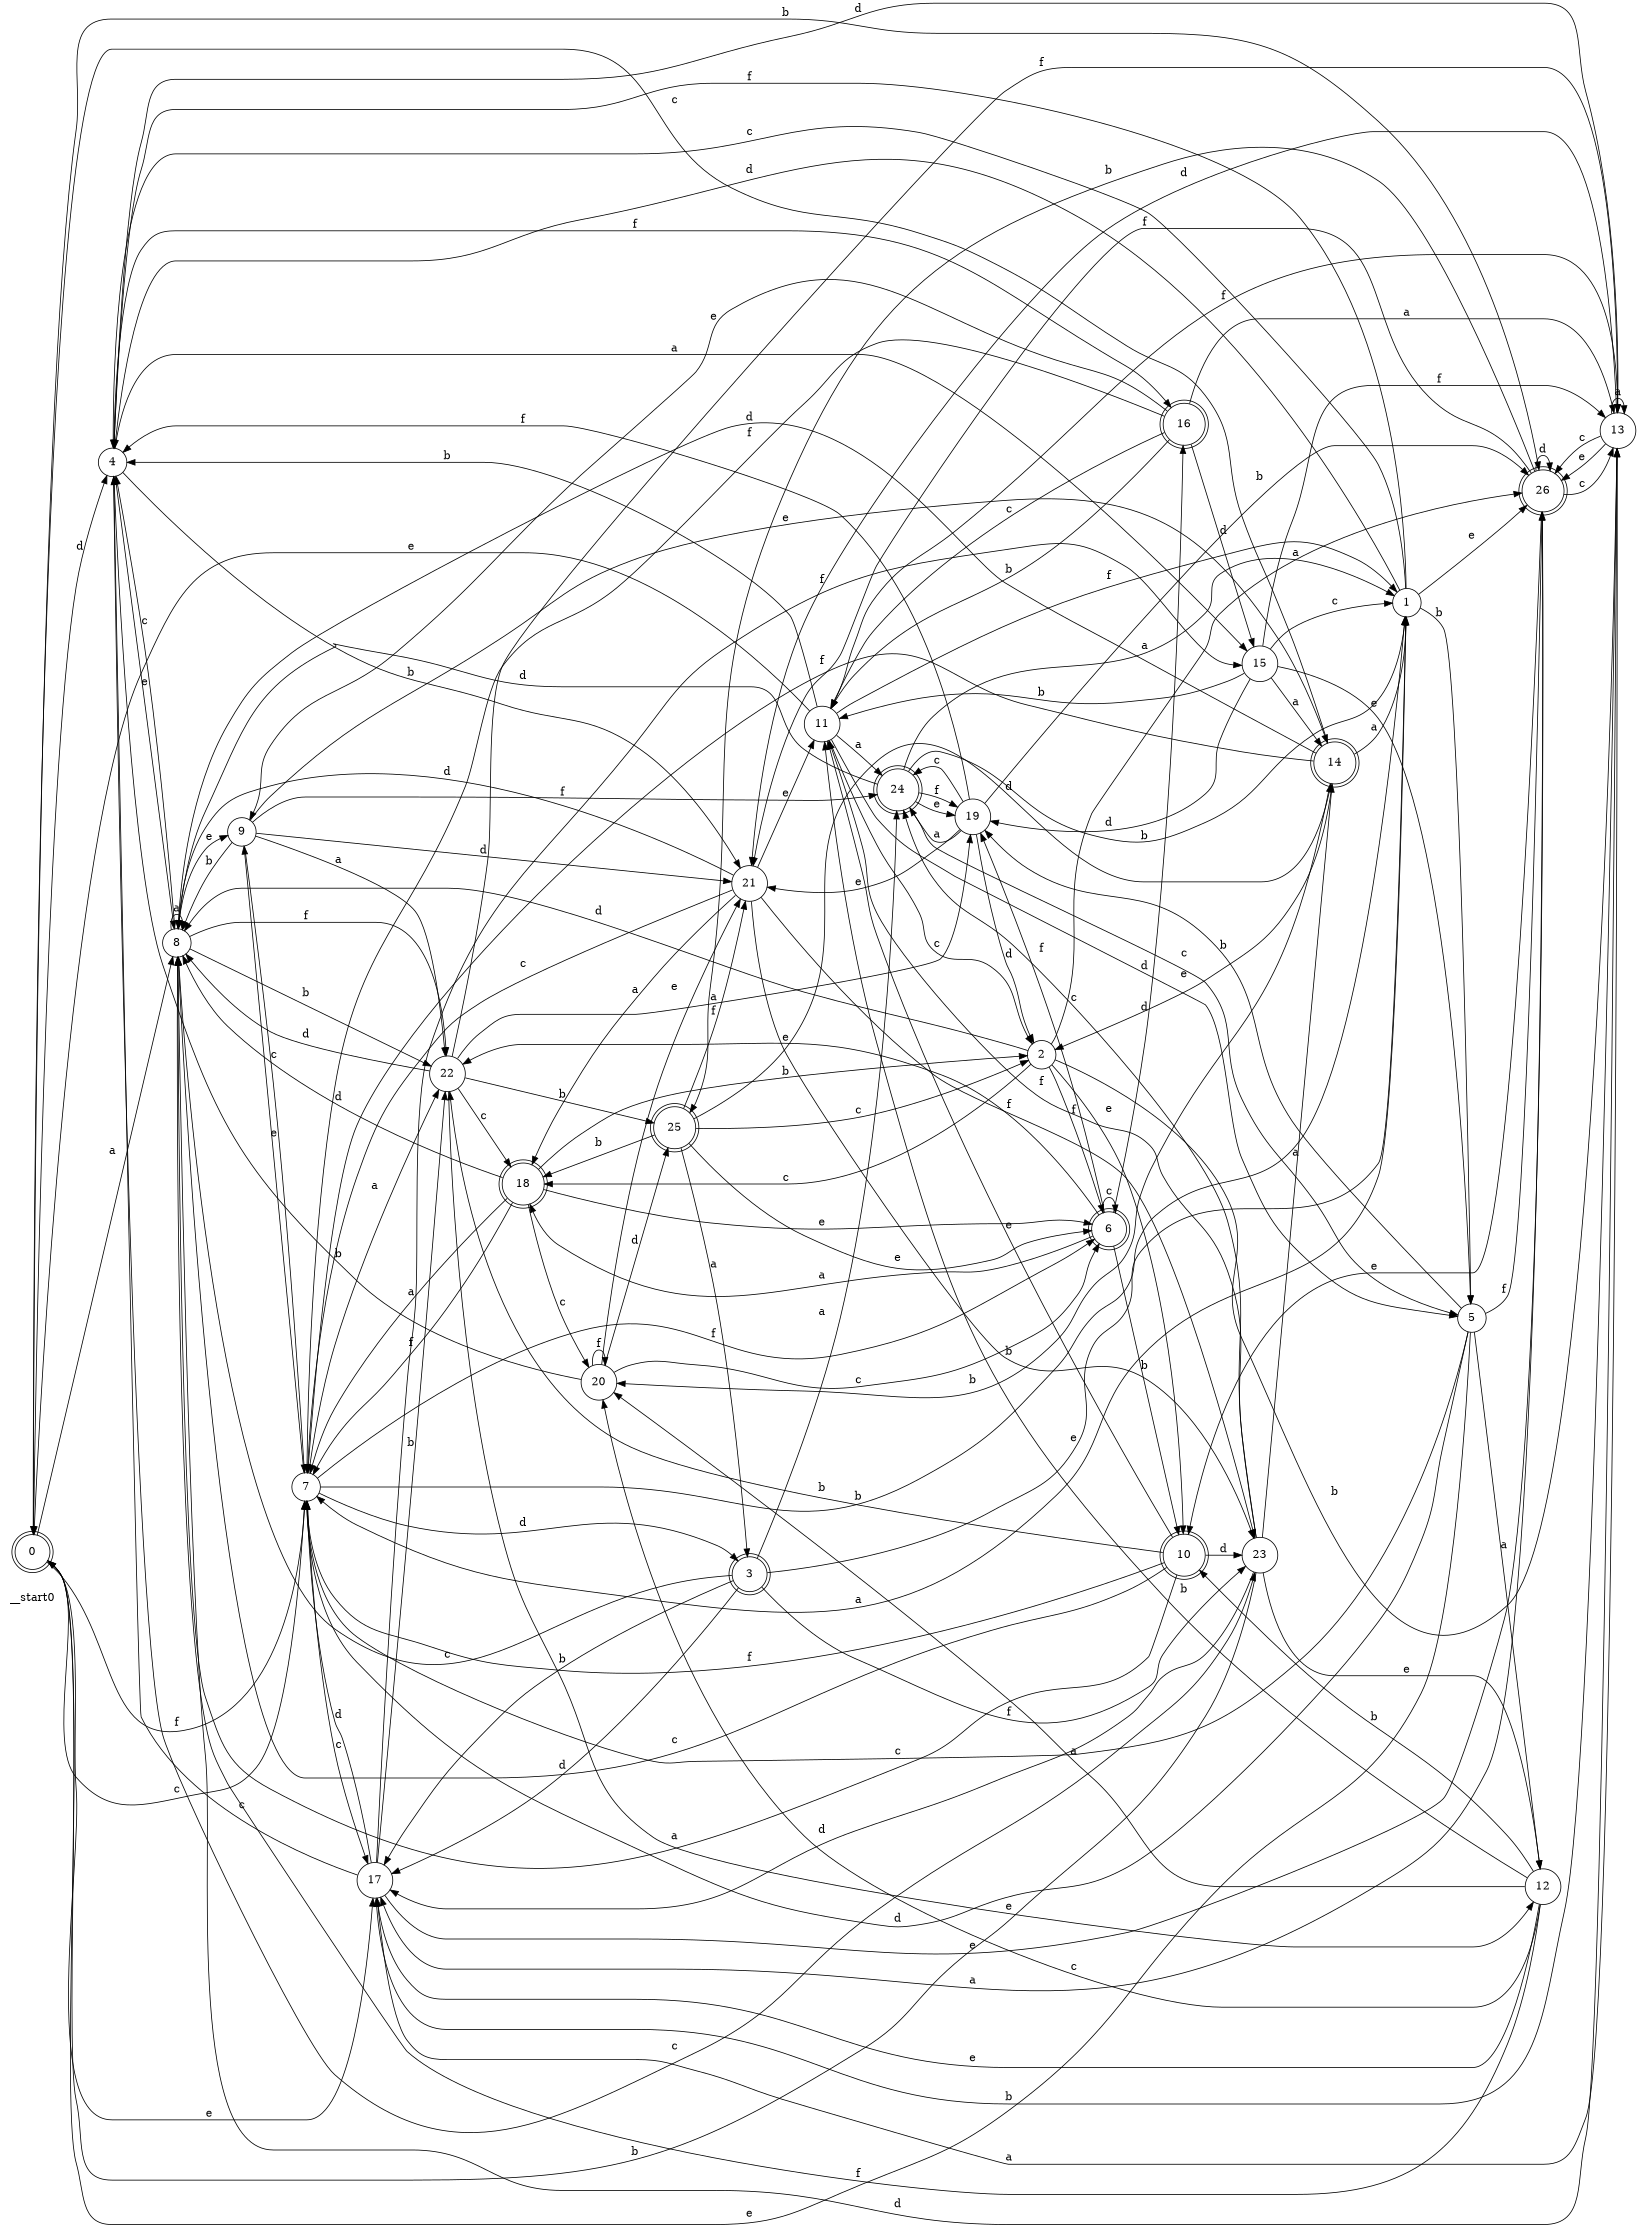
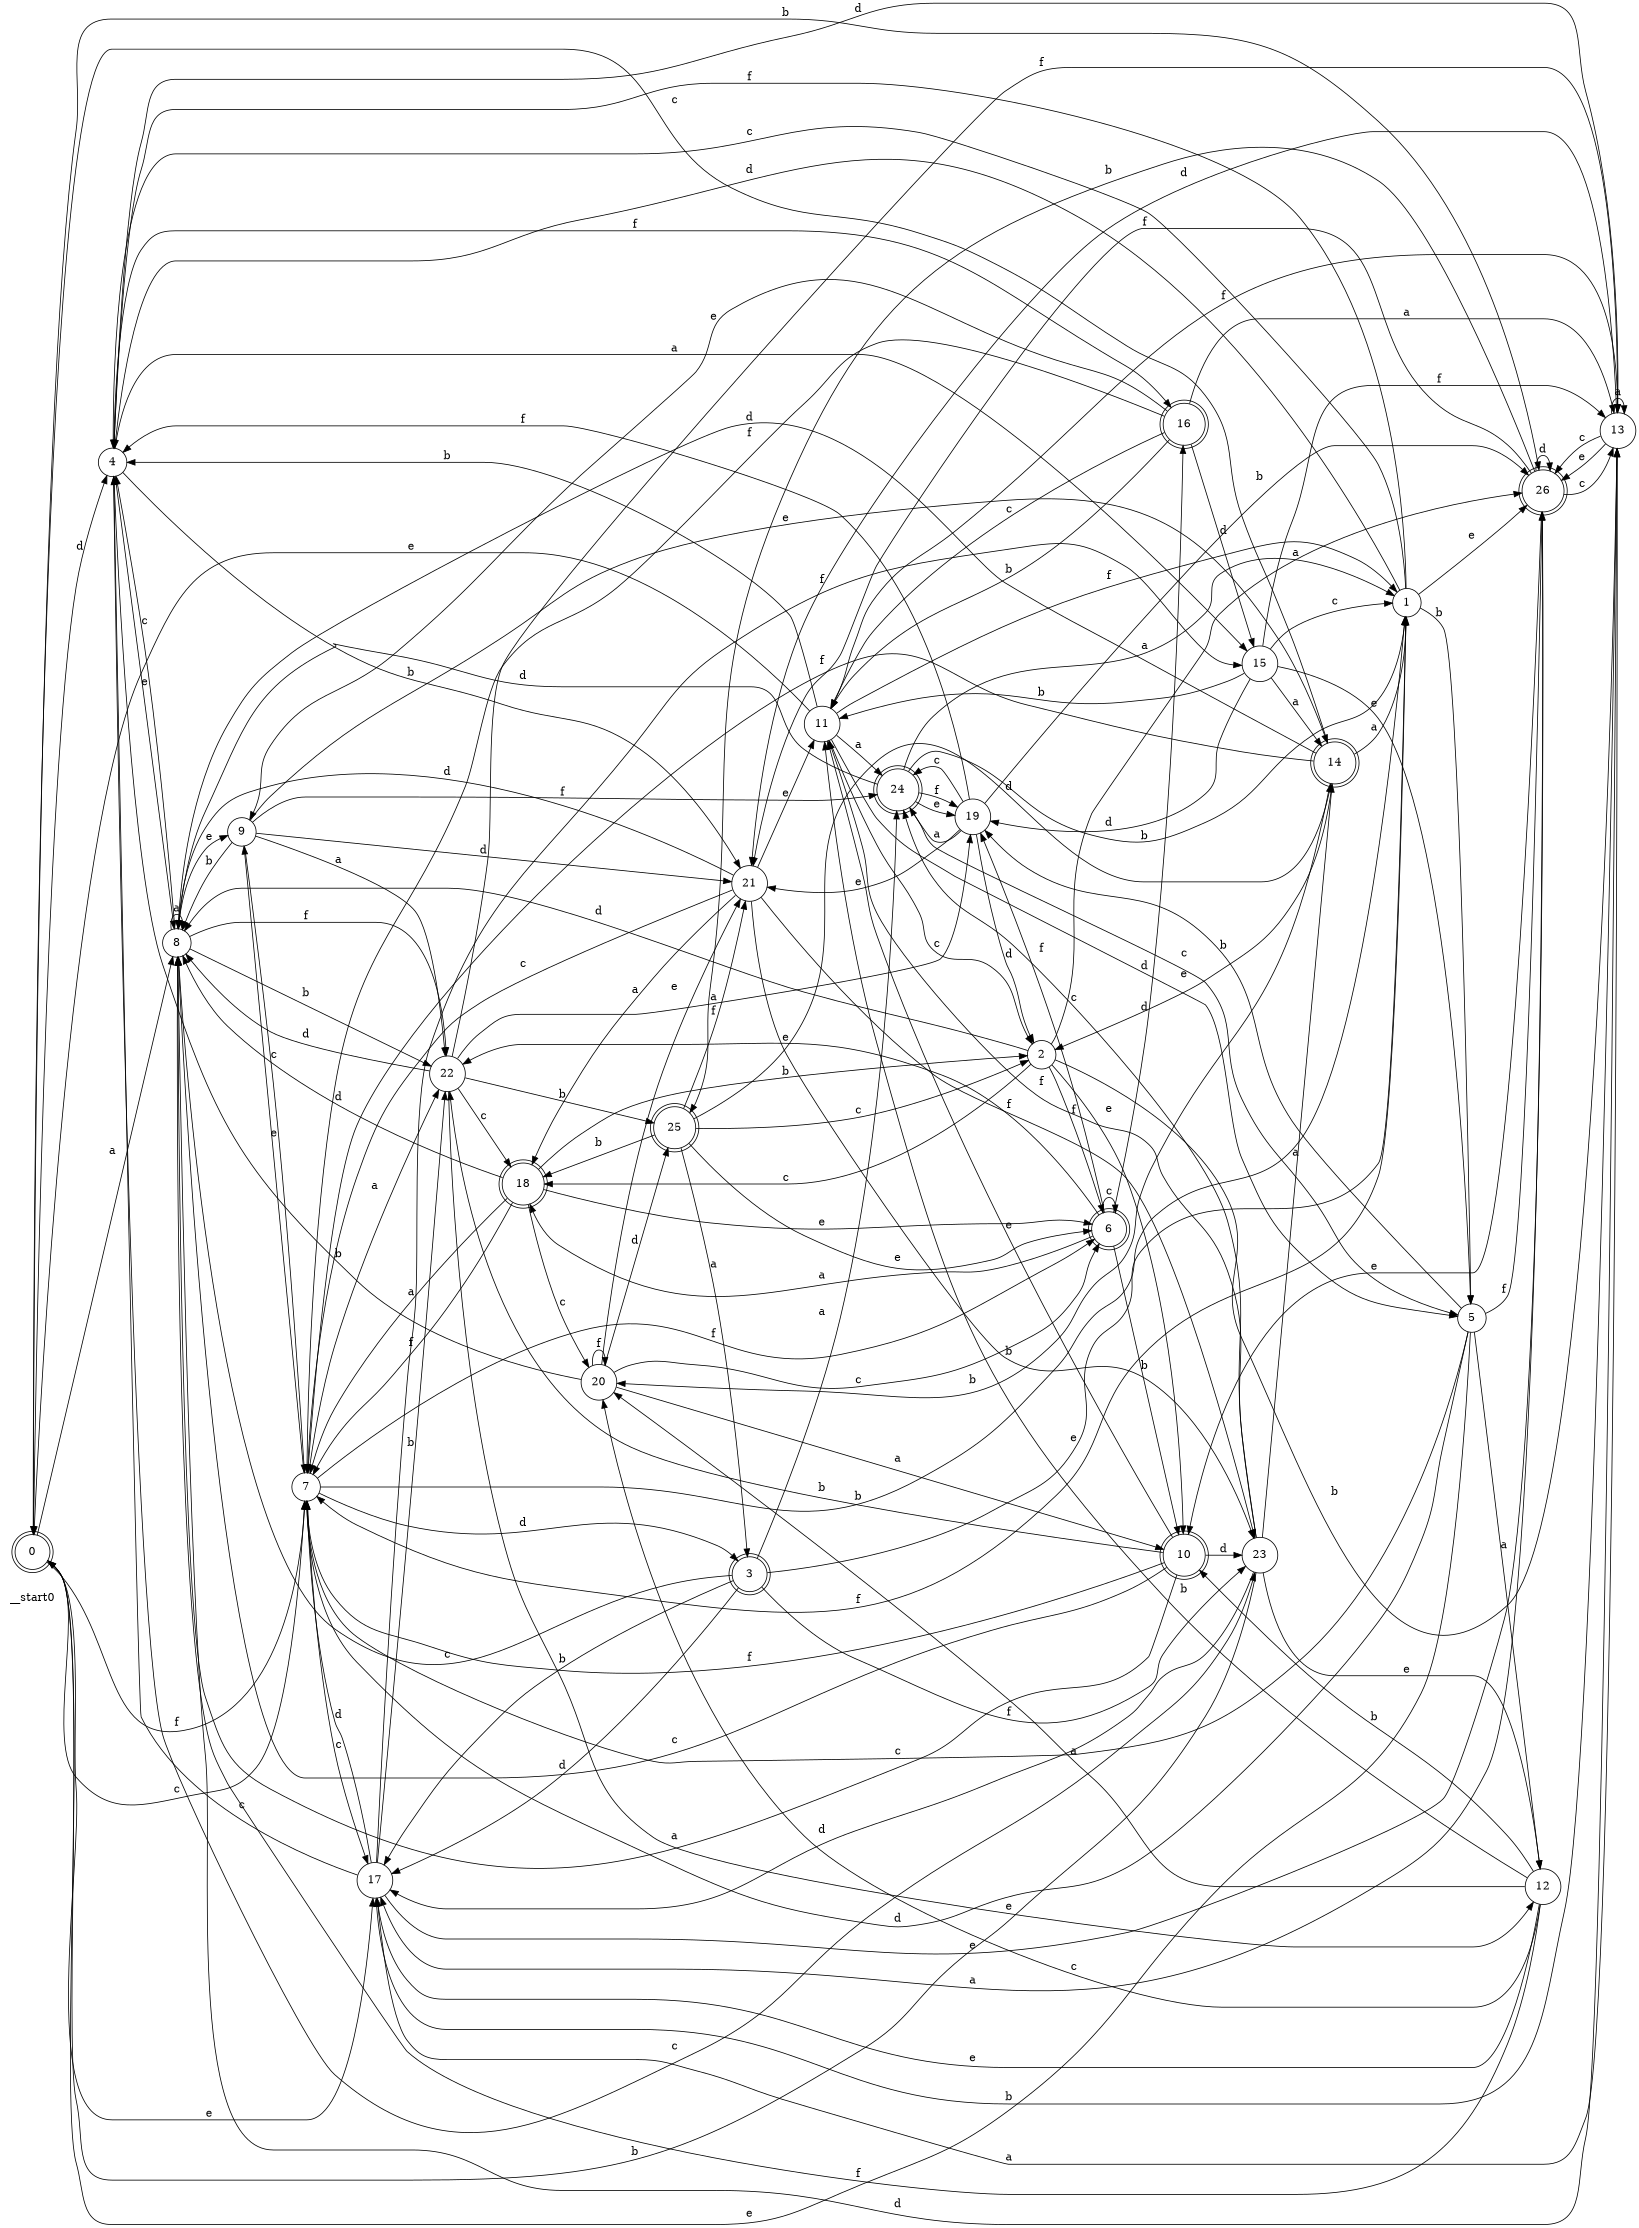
none -> (886, 1467)
(858, 1600) -> (858, 1600)
